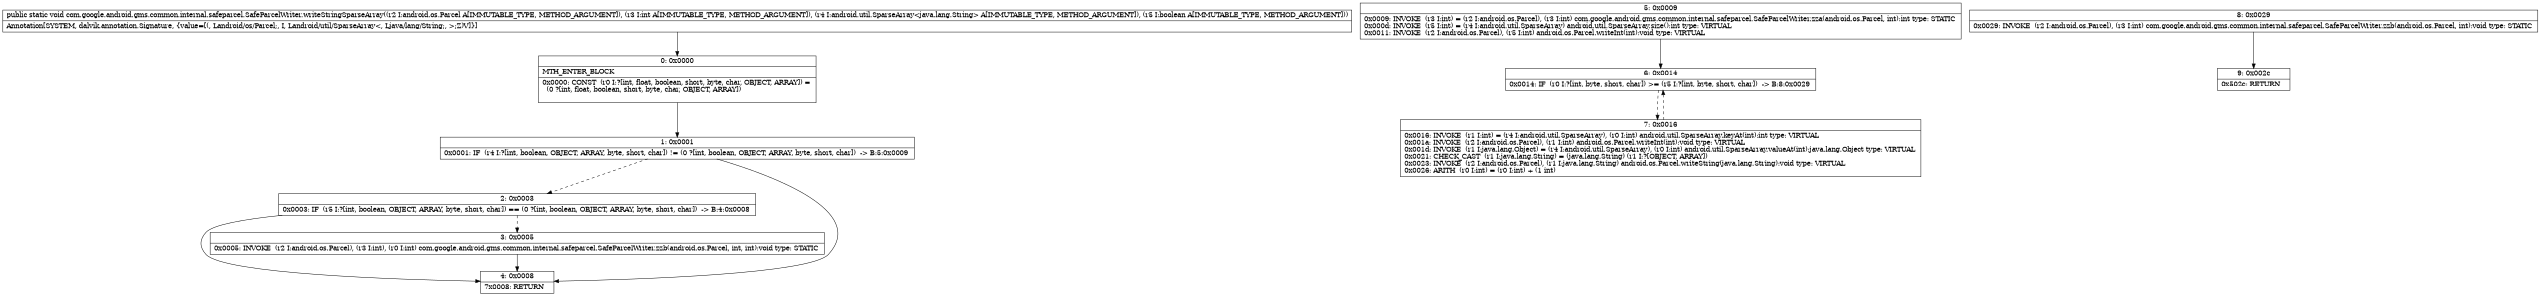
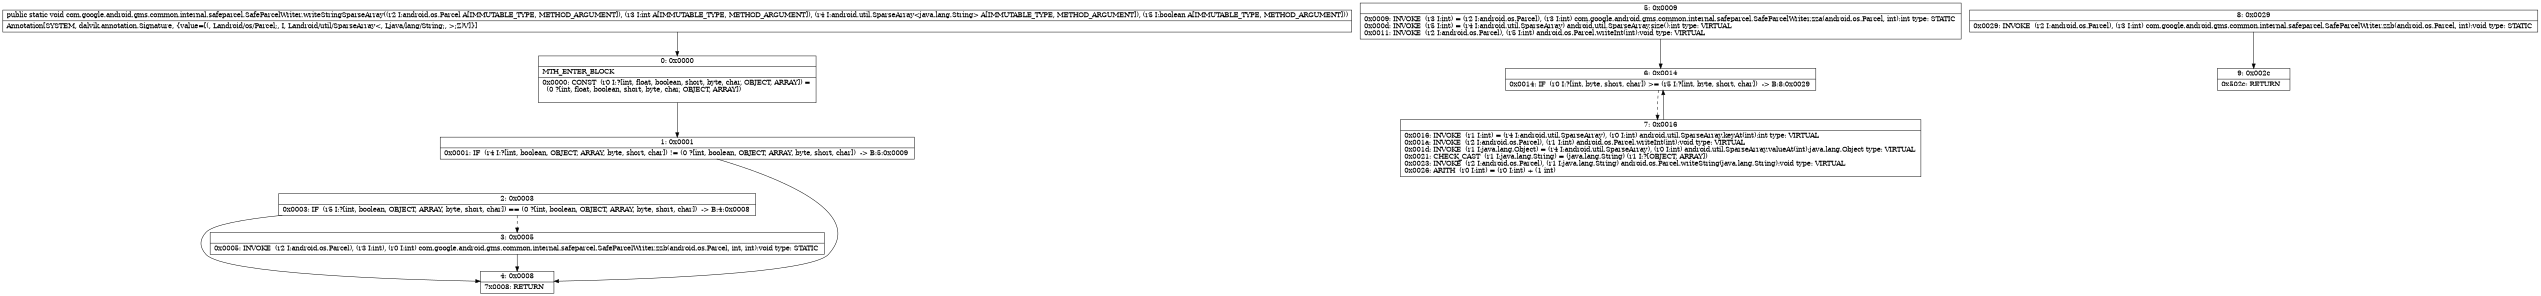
(1664, 107) -> (1664, 107)
(600, 176) -> none
